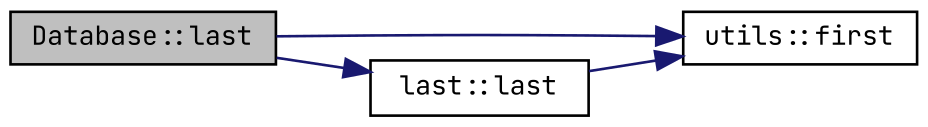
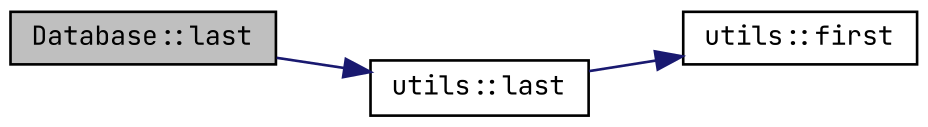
(466, 35) -> none
(480, 88) -> (480, 88)
